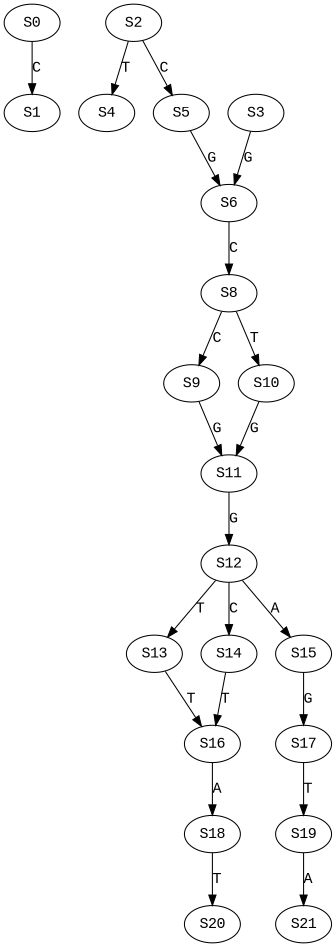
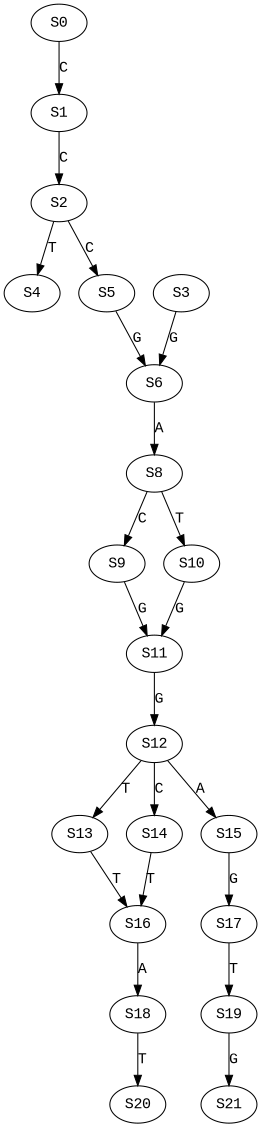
none -> (59, 153)
(234, 248) -> (159, 428)
(308, 879) -> (234, 1059)
